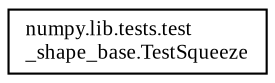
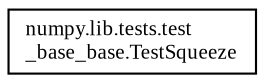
(138, 42) -> (132, 42)
